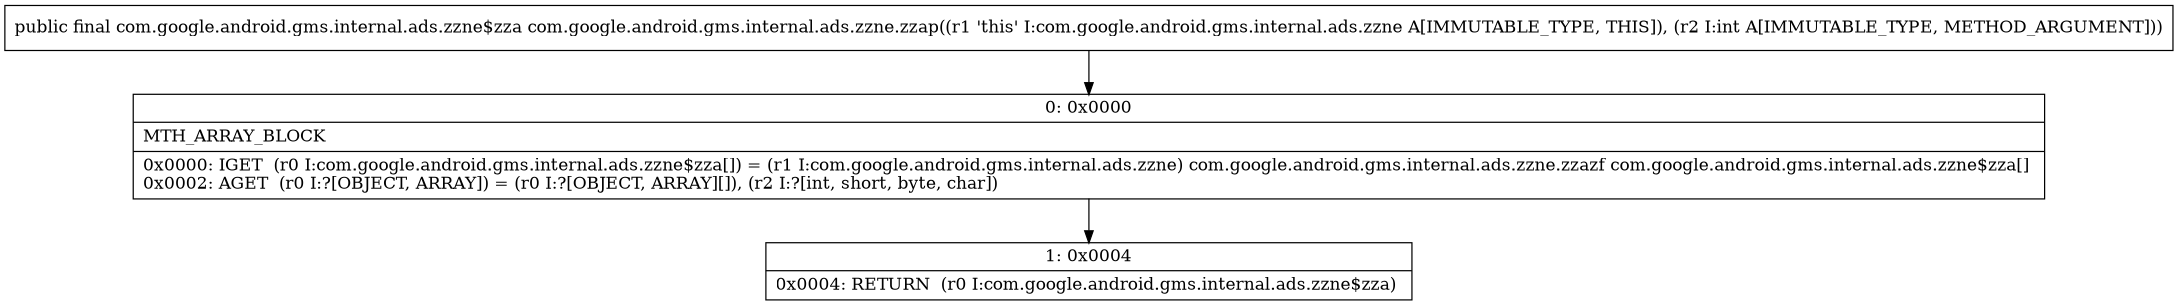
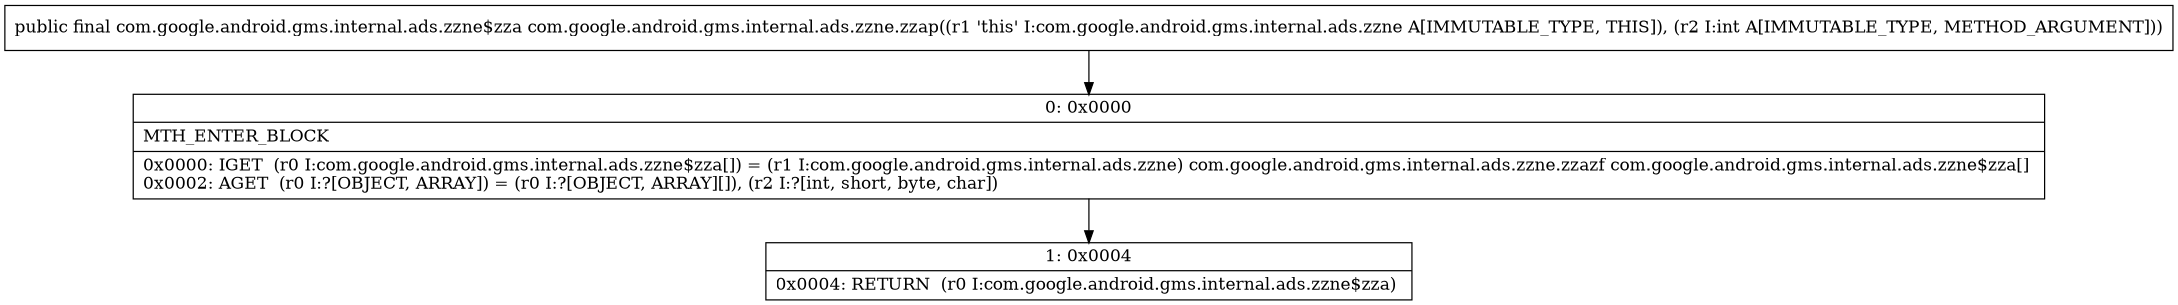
(235, 136) -> (237, 136)
